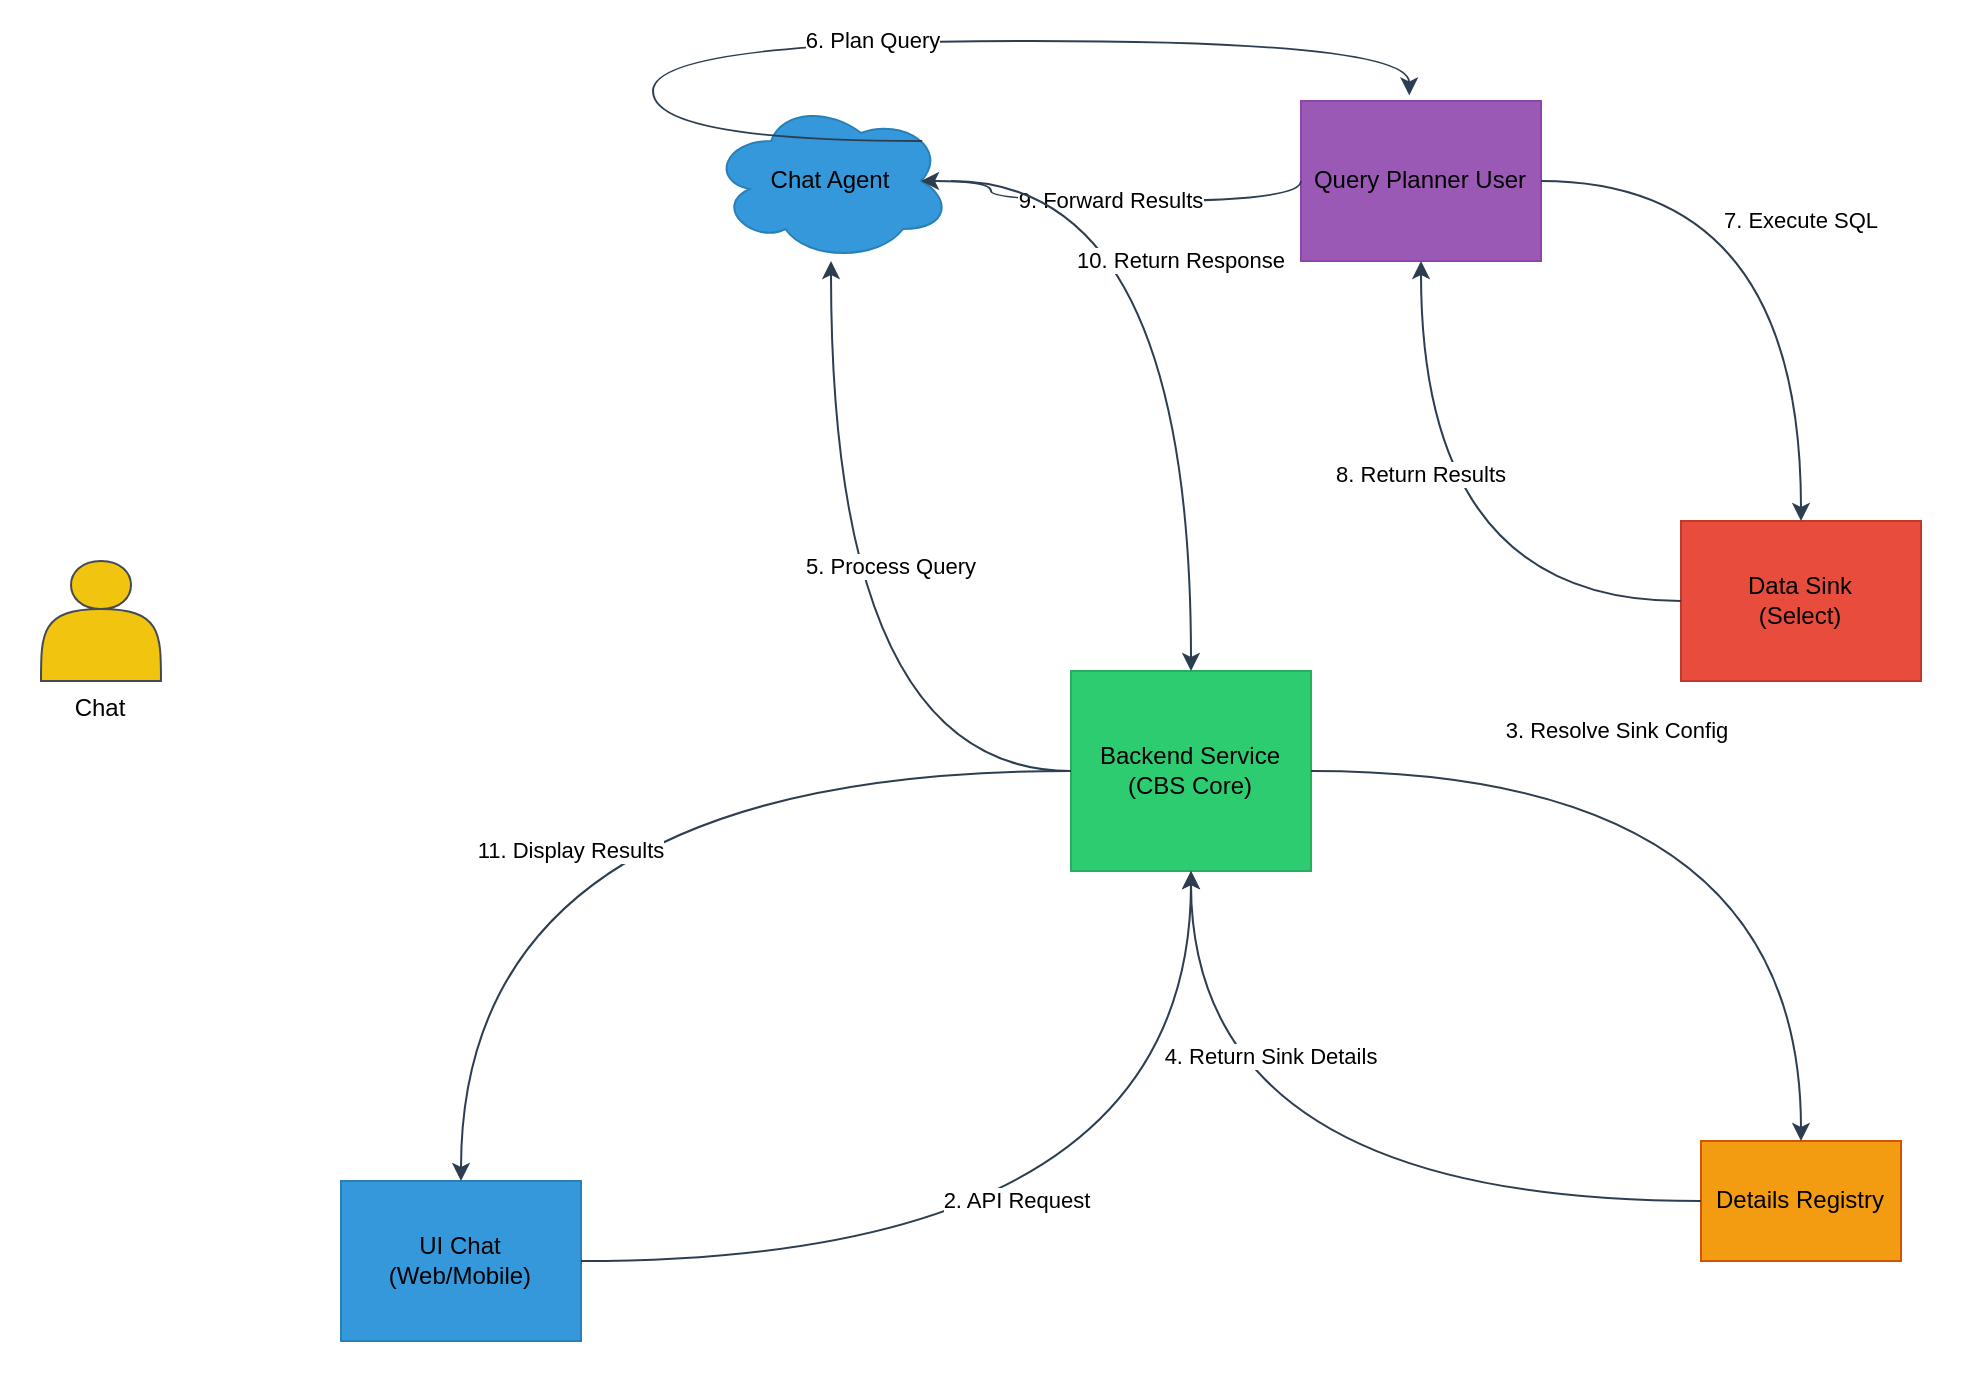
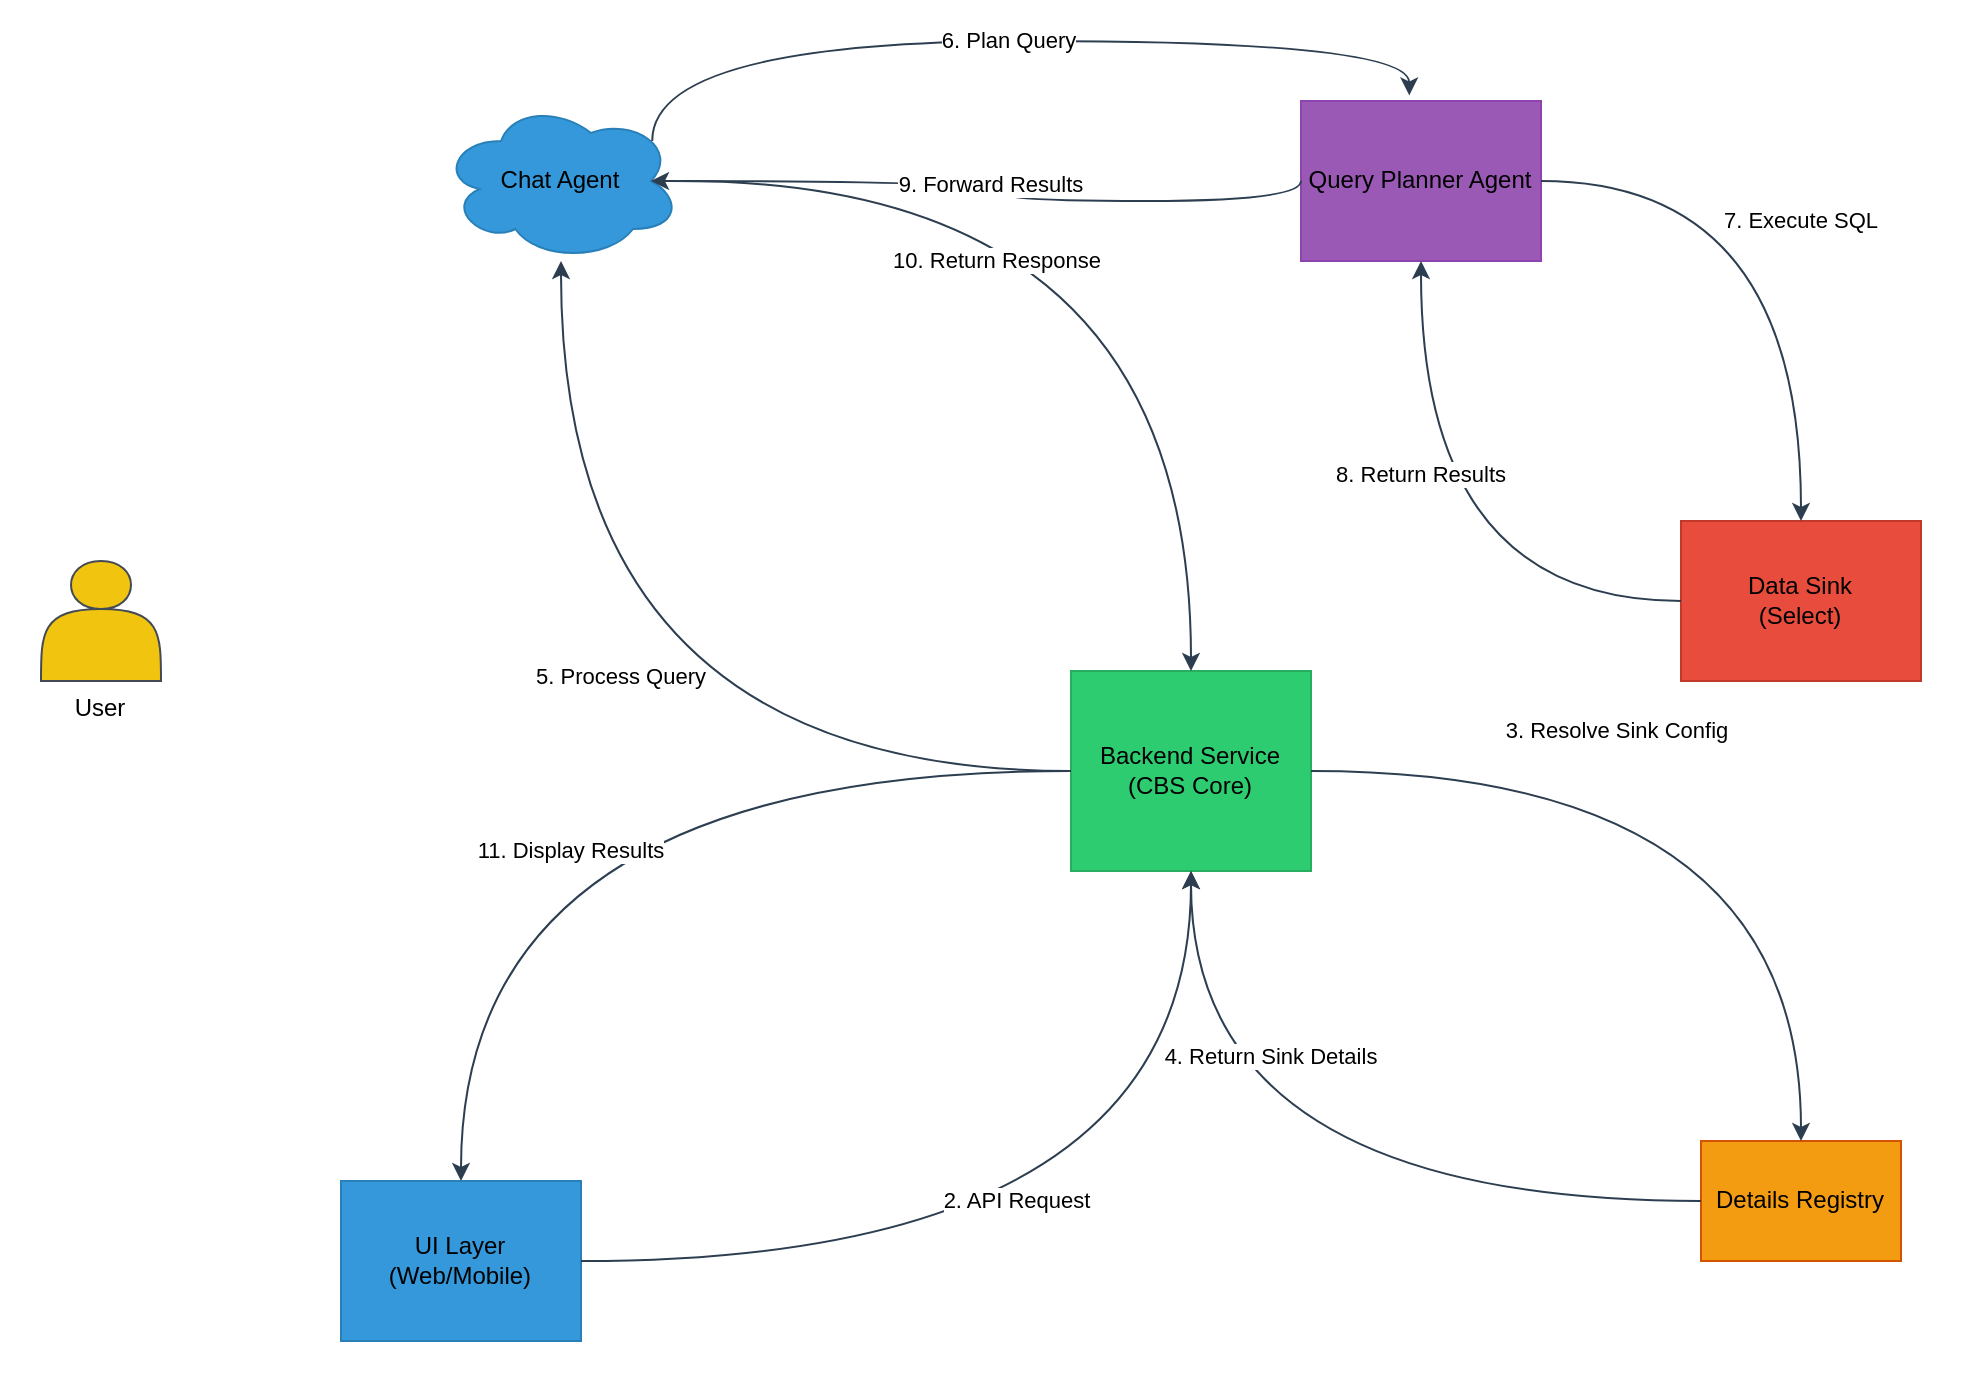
(831, 181) -> (561, 181)
(1421, 181) -> (1421, 181)
(100, 708) -> (100, 708)
(461, 1261) -> (461, 1261)
